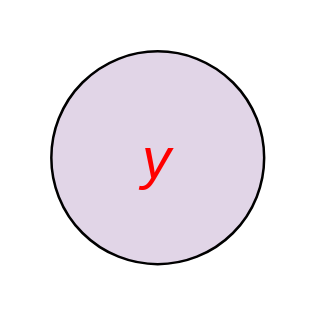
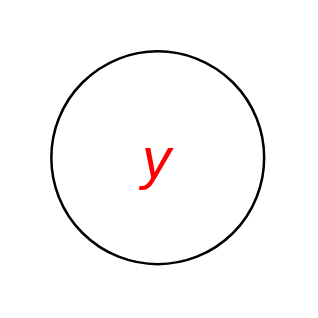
(158, 158) -> (158, 158)
